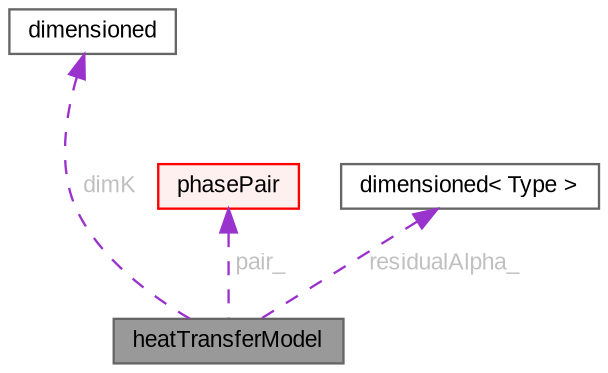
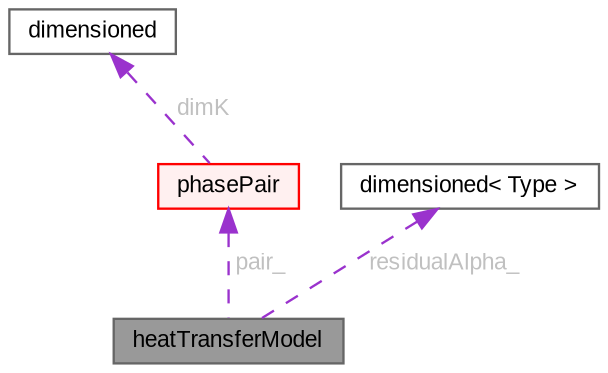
(82, 220) -> (169, 118)
